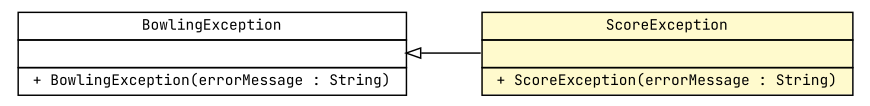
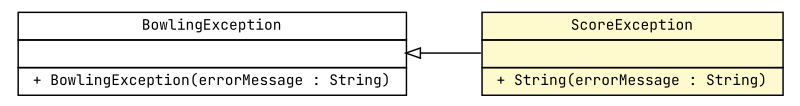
(667, 81) -> (633, 81)
